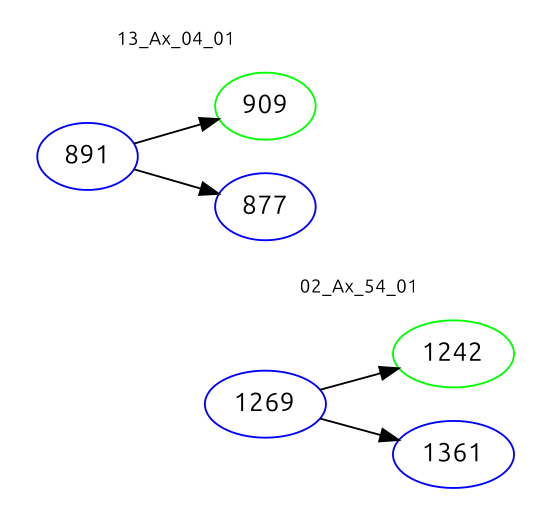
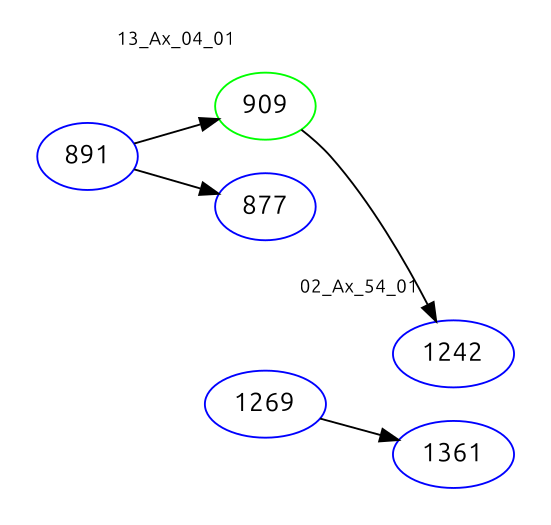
(454, 354) -> (454, 354)
(350, 381) -> (373, 211)
